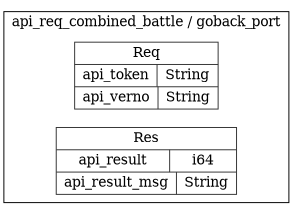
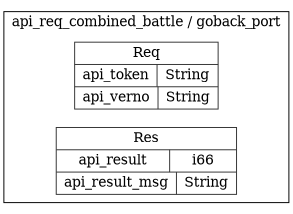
(203, 160) -> (203, 160)
